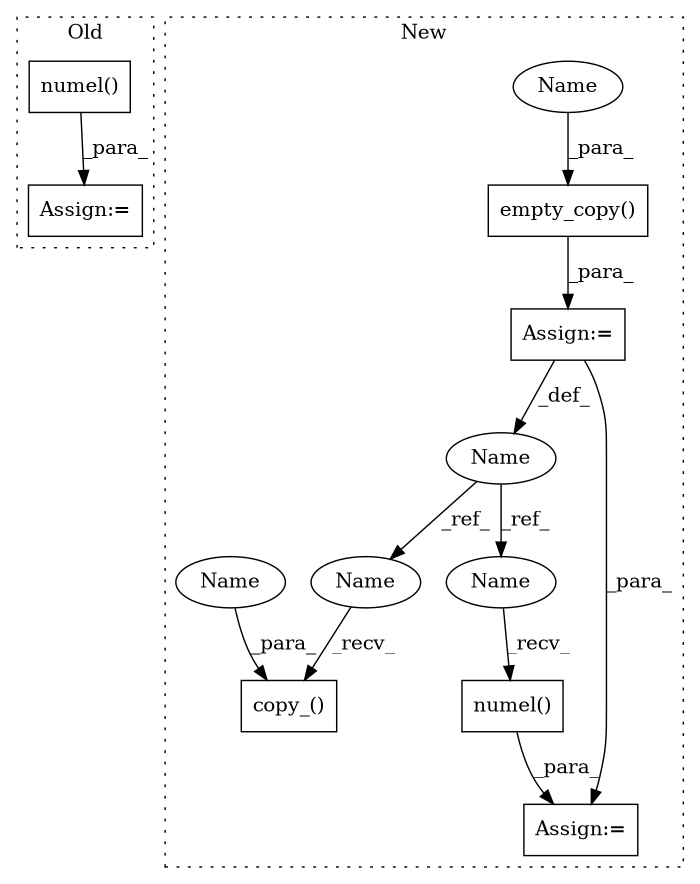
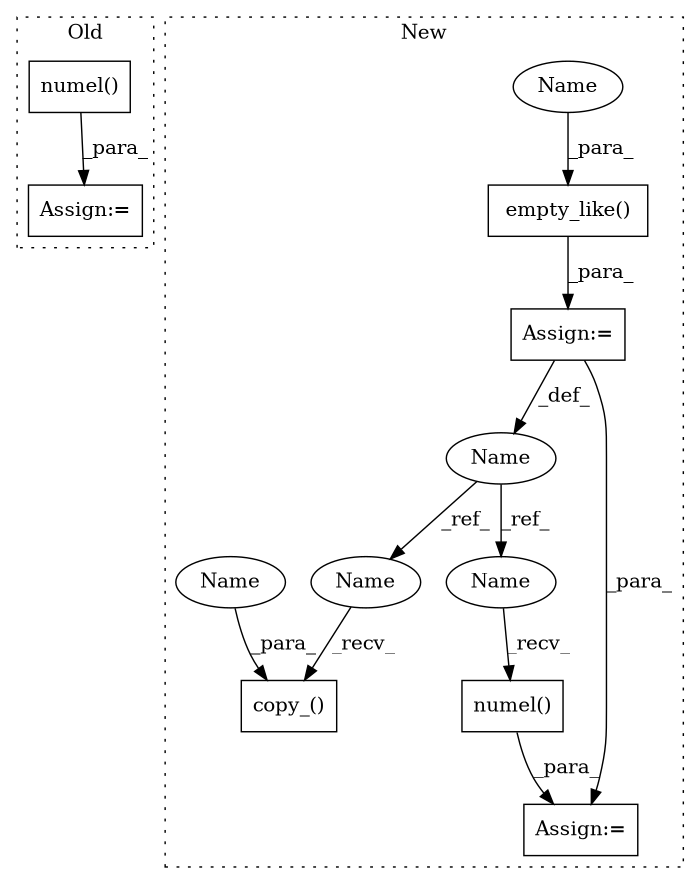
(568, 211) -> (568, 211)
